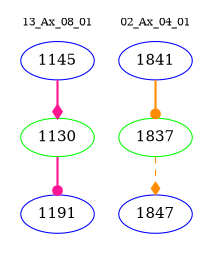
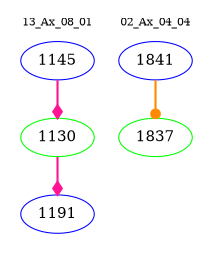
(156, 23) -> (156, 23)
(58, 172) -> (58, 172)
(156, 214) -> none
